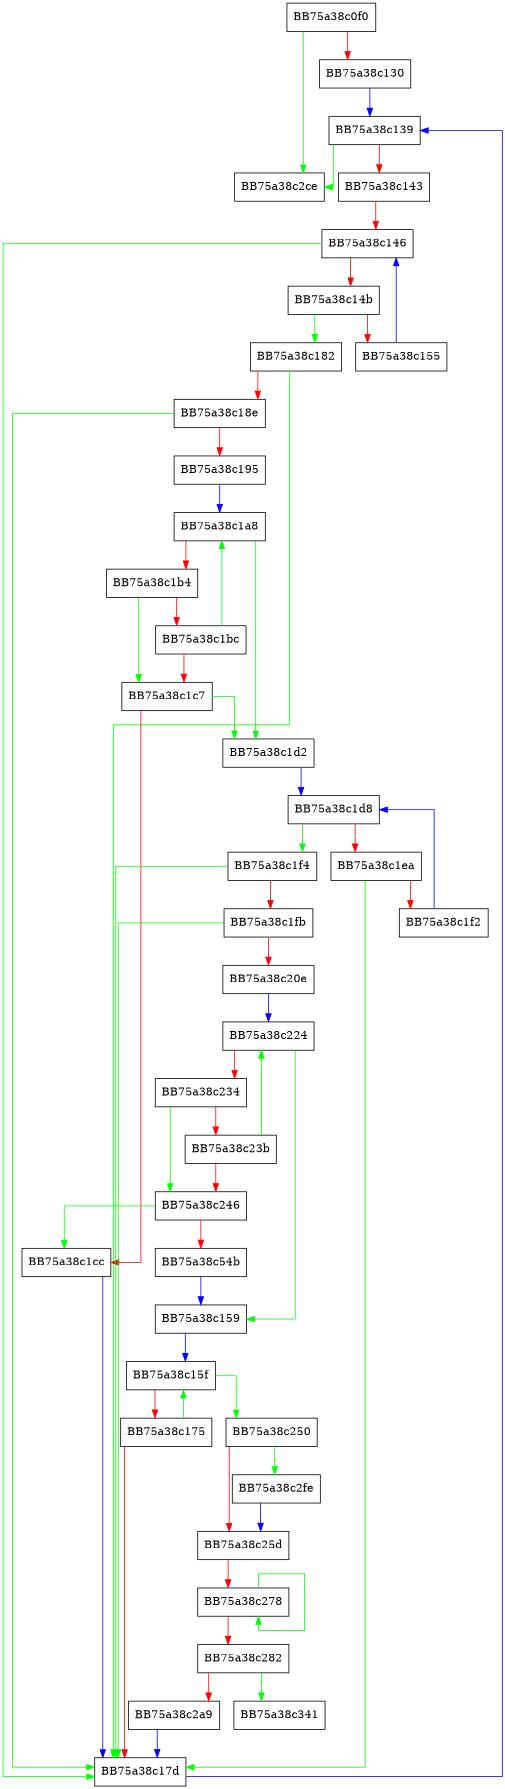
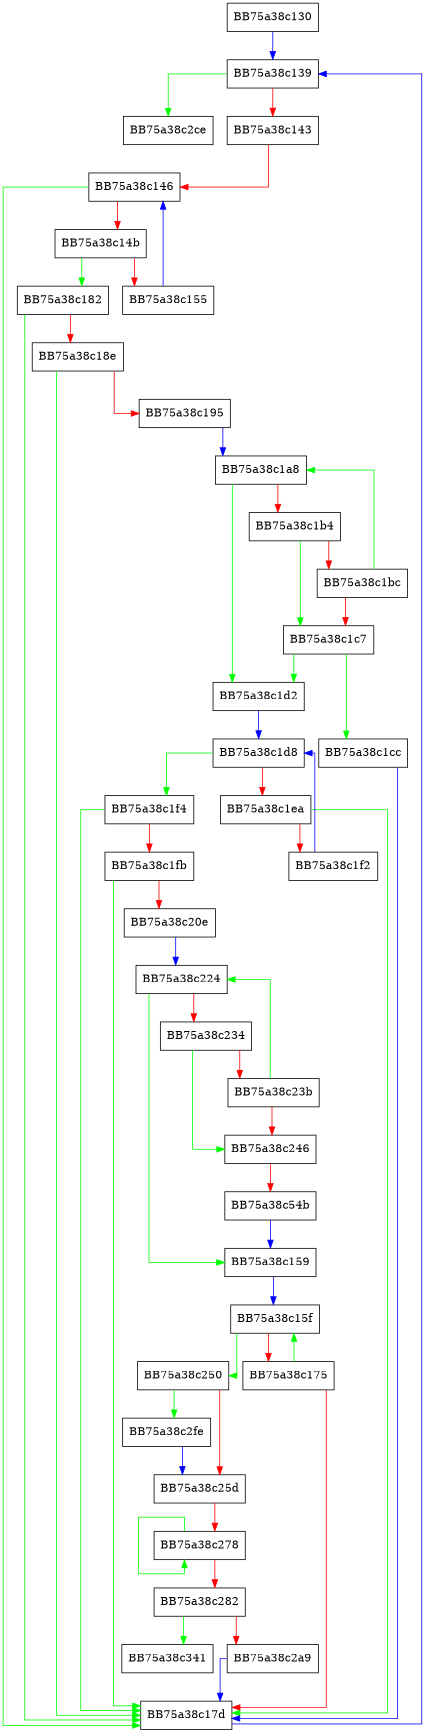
(331, 17) -> none
(141, 998) -> (346, 693)
(92, 1206) -> none
